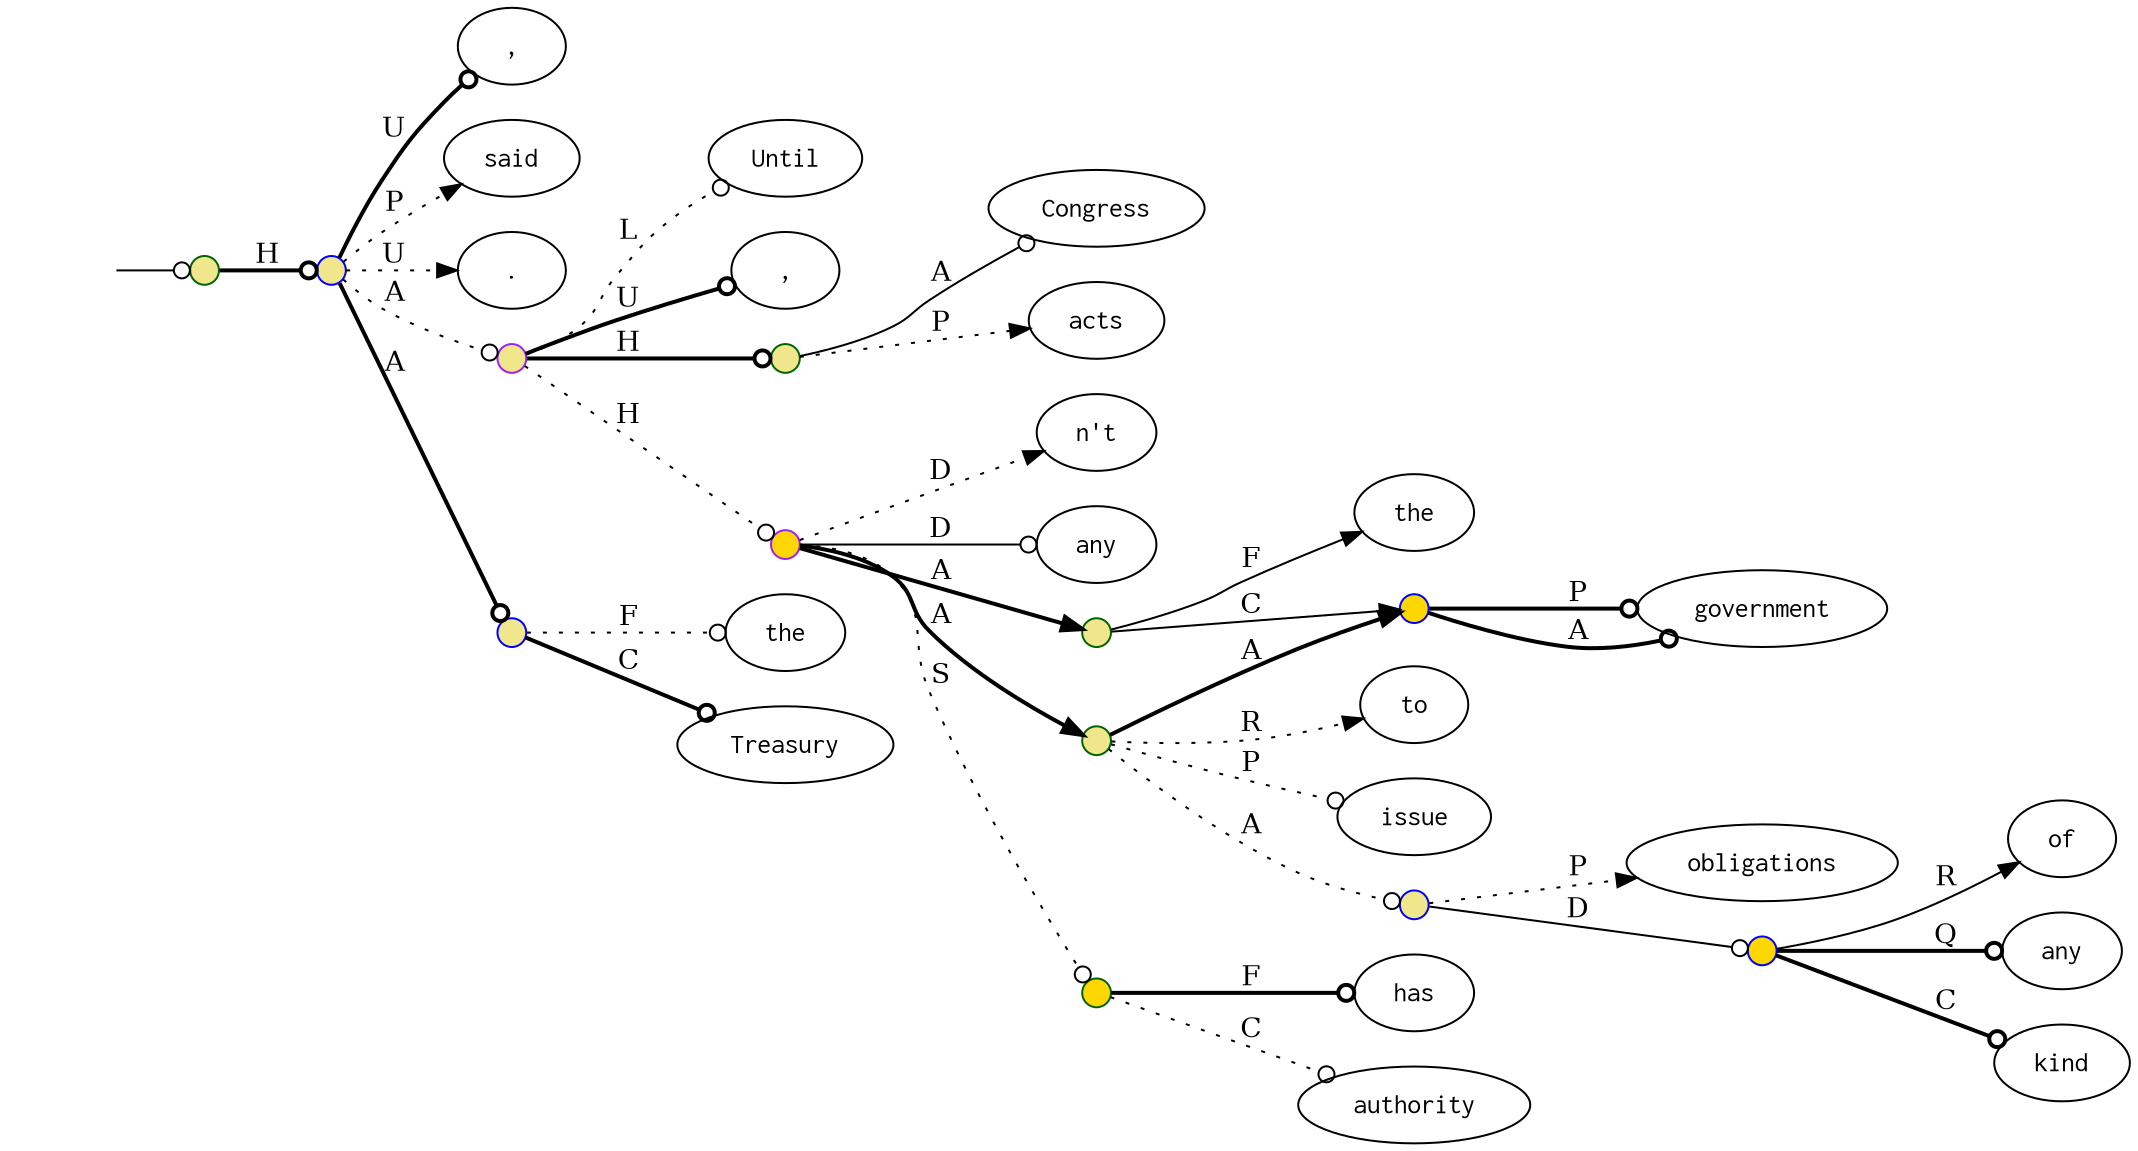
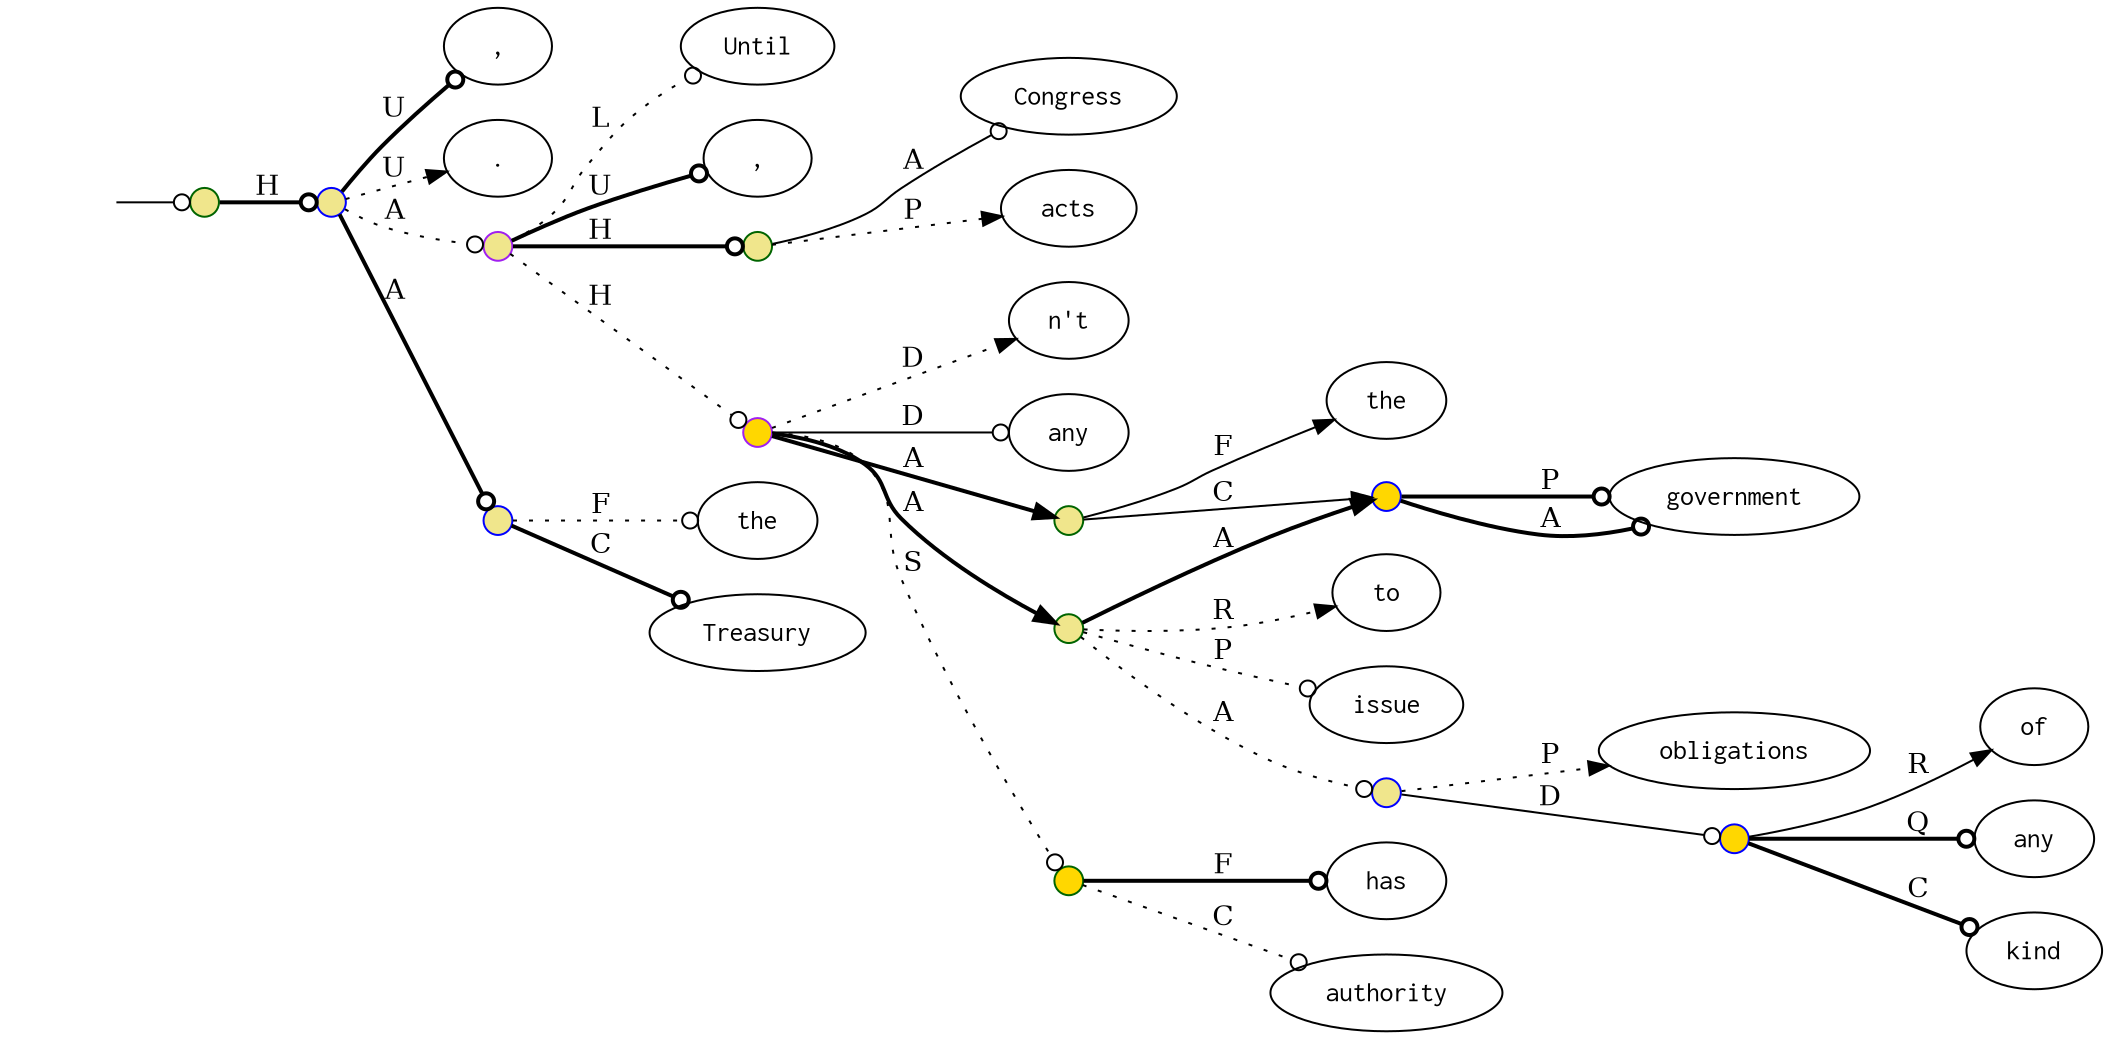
(512, 158) -> none
